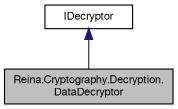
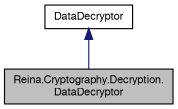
(89, 17) -> (89, 17)
